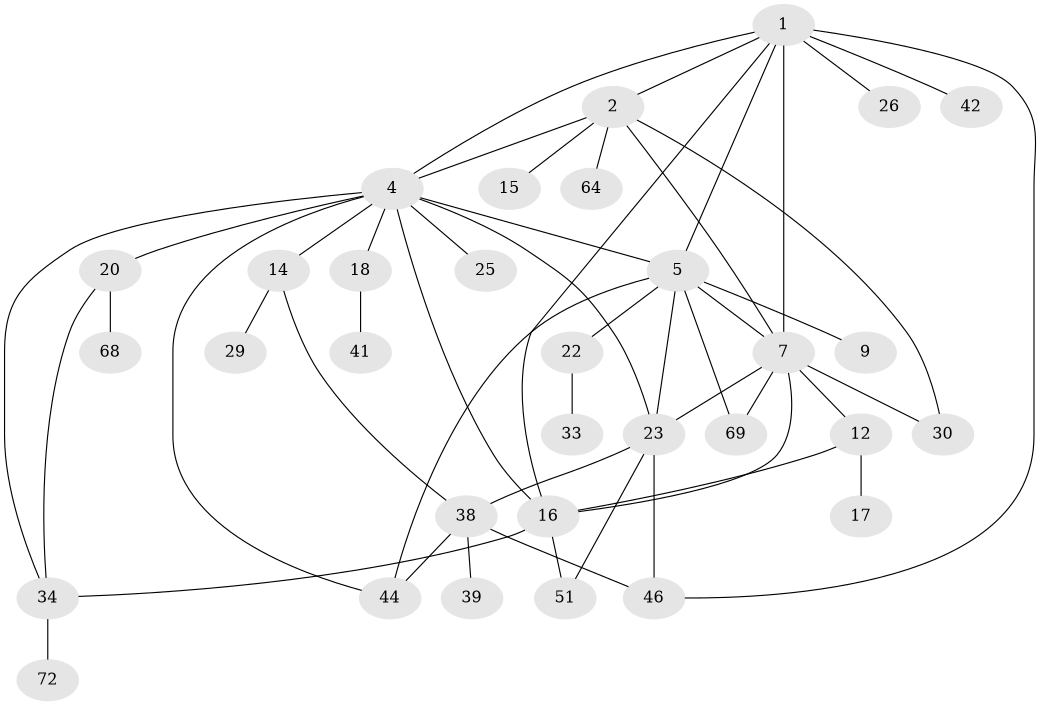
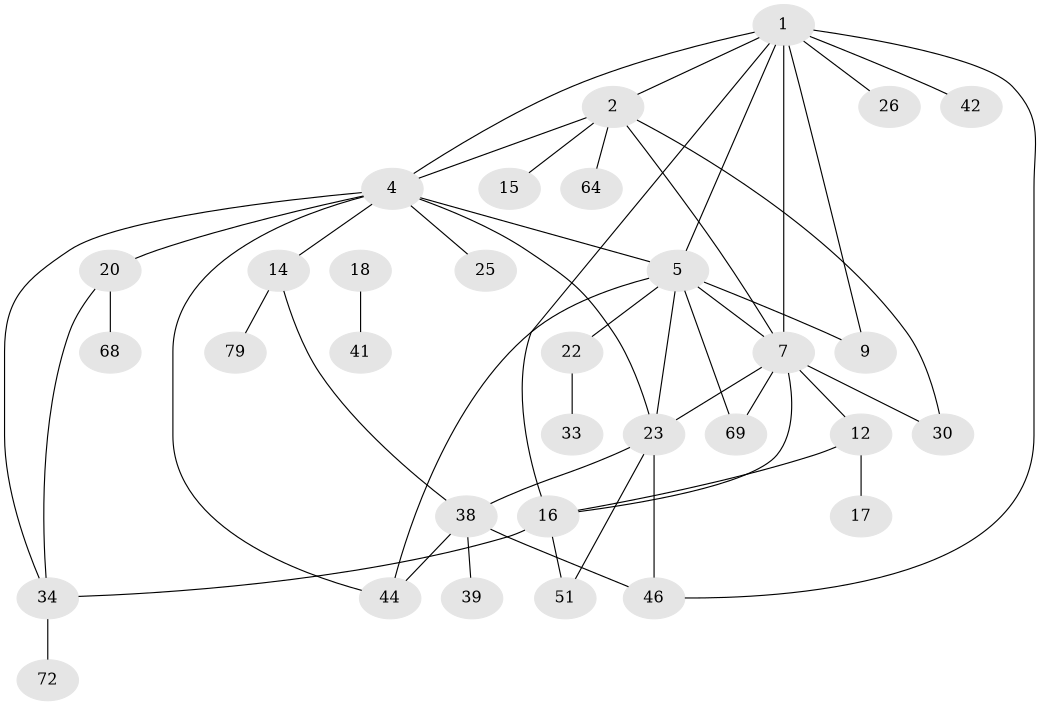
none -> (826, 189)
(376, 230) -> none
(235, 353) -> (235, 353)
(448, 362) -> none
